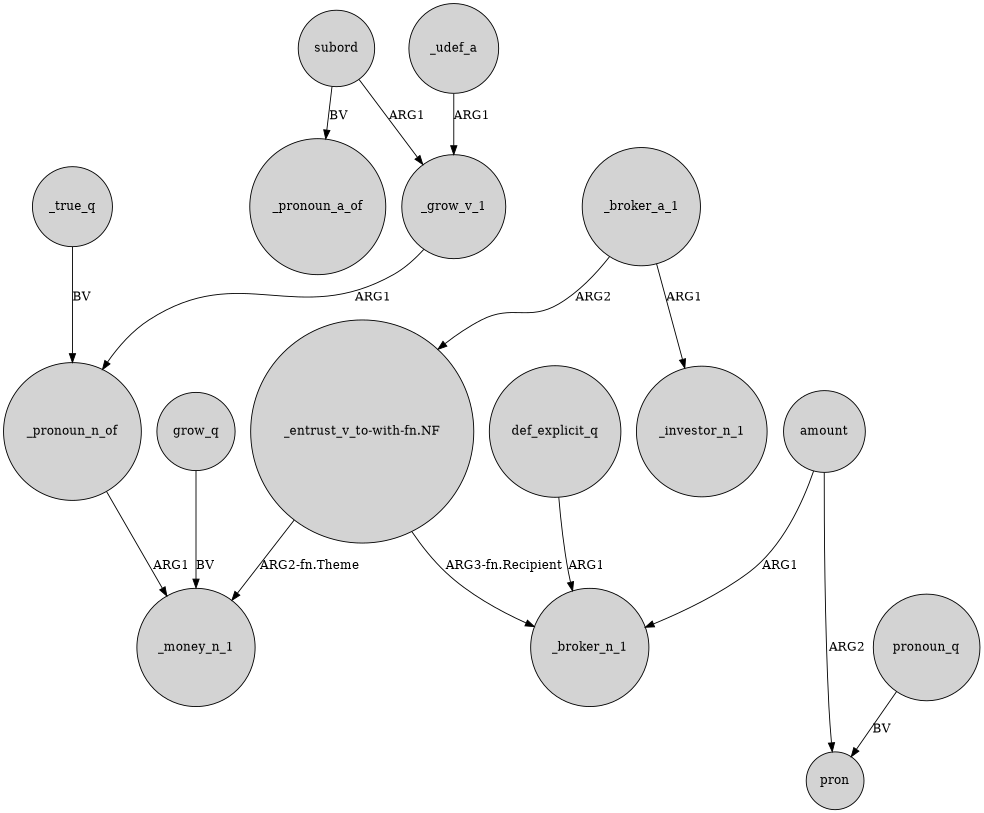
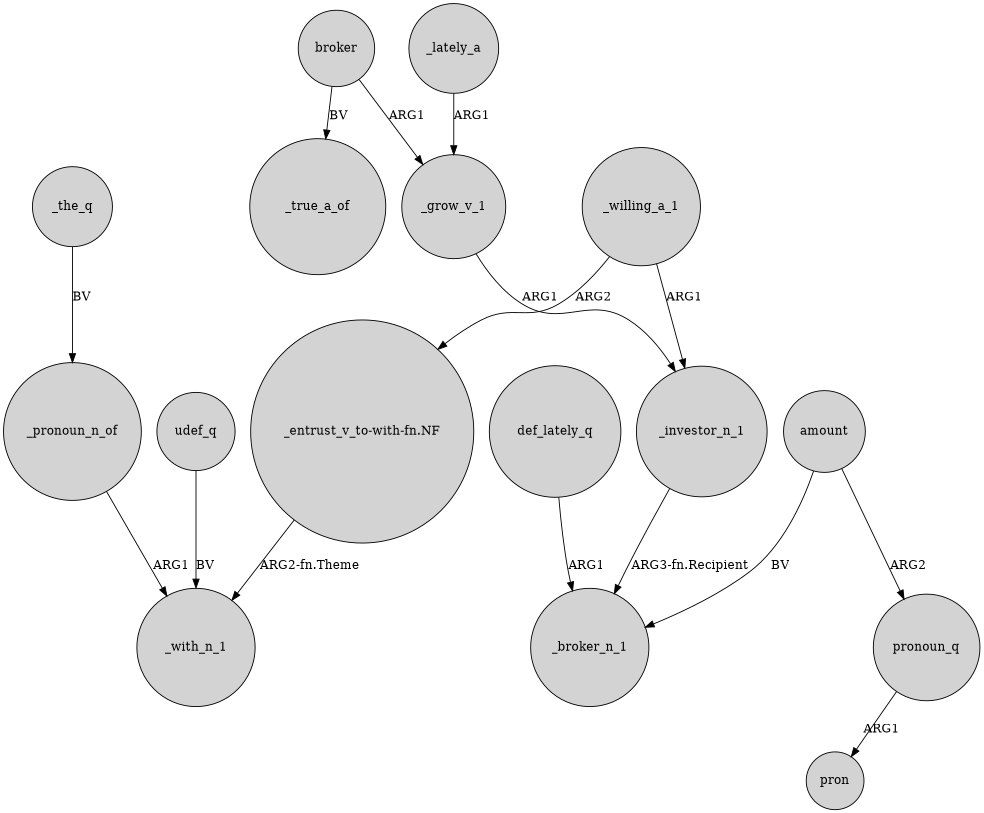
(336, 48) -> (336, 48)
(454, 48) -> (454, 48)
(72, 207) -> (72, 207)
(318, 207) -> (318, 207)
(641, 207) -> (641, 207)
(261, 295) -> (572, 312)
(196, 432) -> (196, 432)
(555, 432) -> (555, 432)
(780, 566) -> (780, 566)
(462, 586) -> (643, 537)
(826, 608) -> (871, 530)
(196, 647) -> (196, 647)
(882, 729) -> (882, 729)
